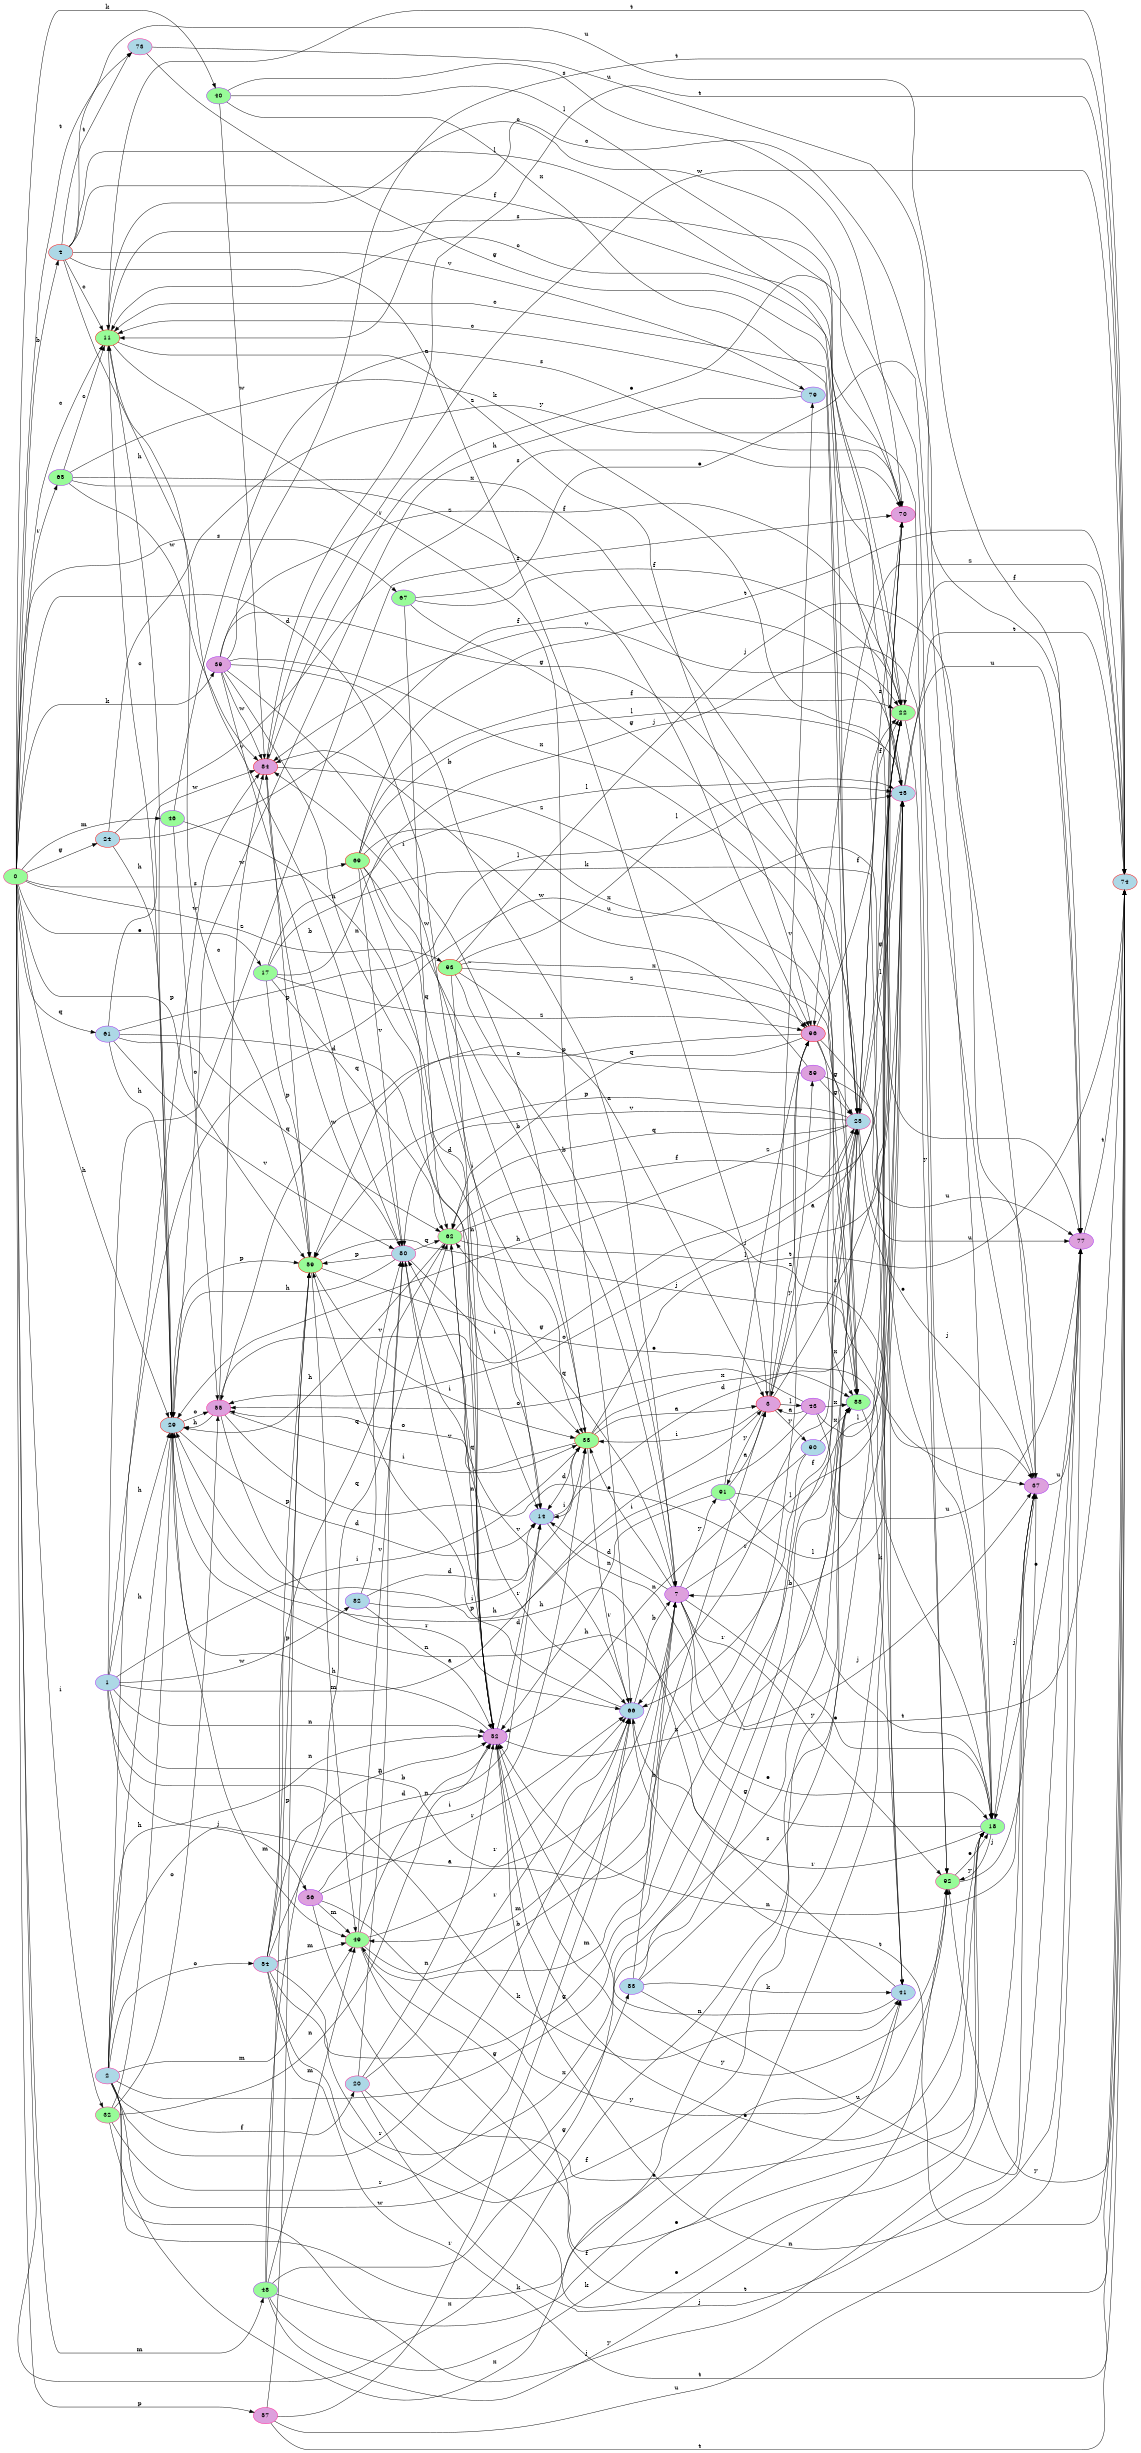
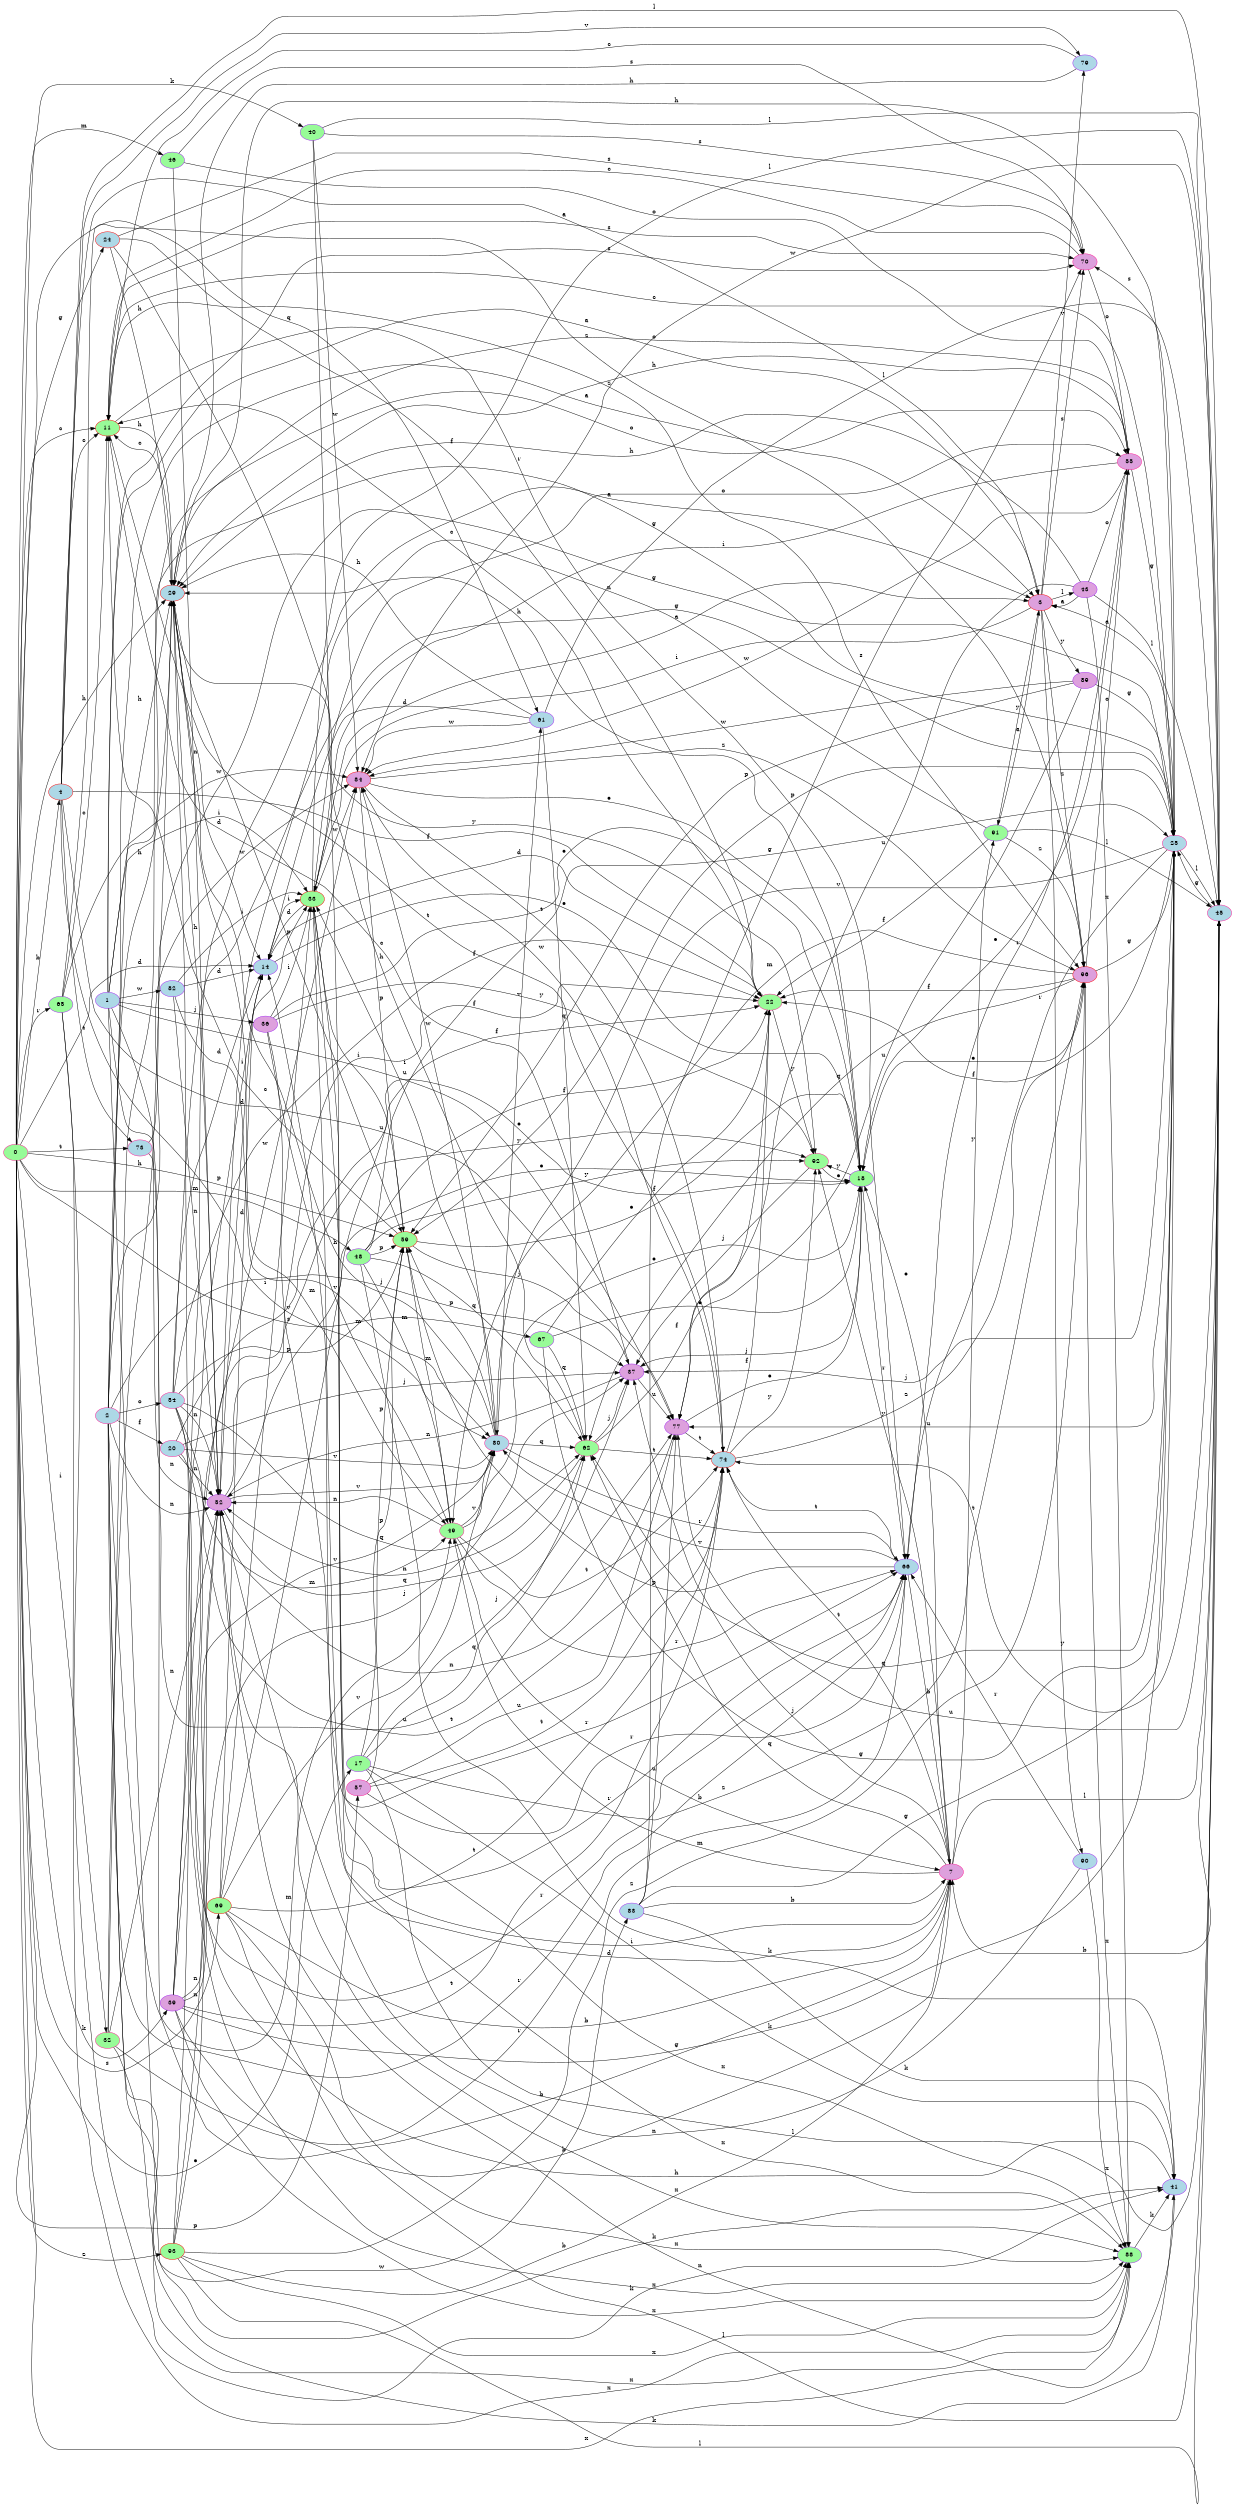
(587, 624) -> (793, 253)
(310, 931) -> (335, 1559)
(241, 1158) -> (516, 1084)
(677, 1594) -> (951, 1872)
(244, 1654) -> (195, 956)
